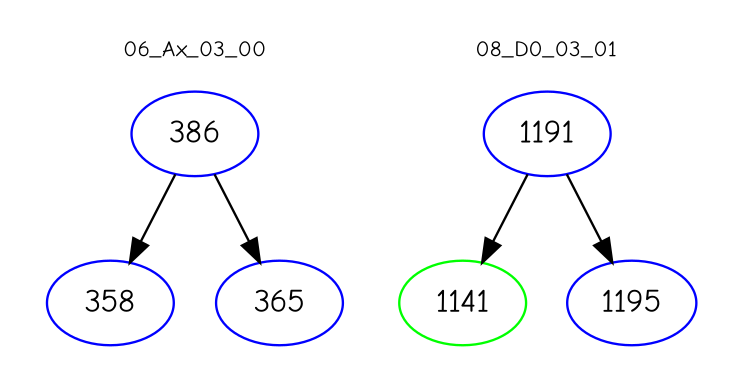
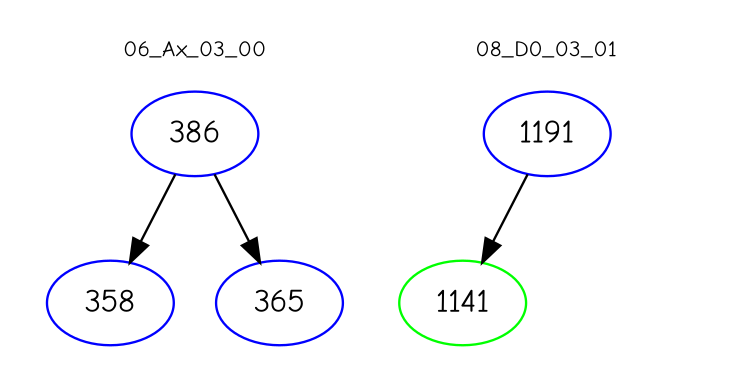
(632, 303) -> none
